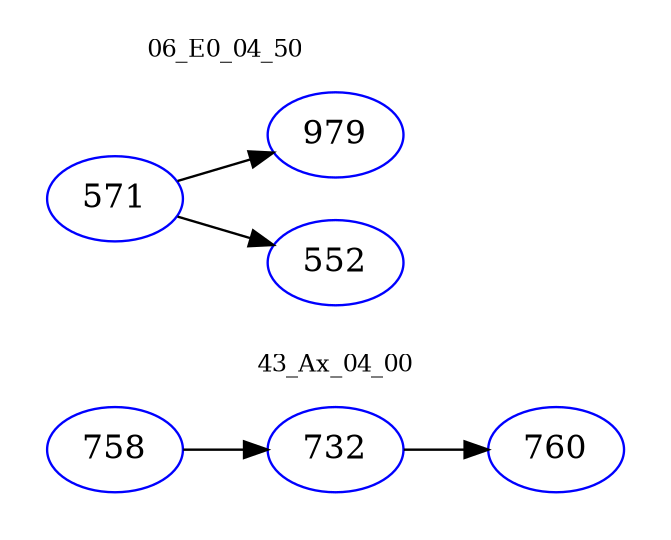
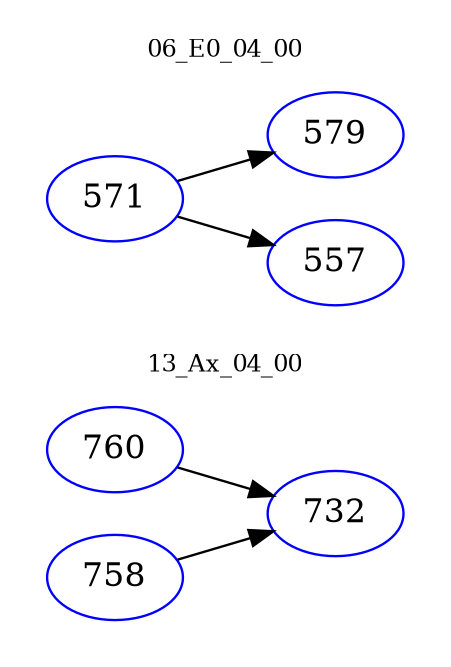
(225, 51) -> (225, 51)
(336, 135) -> (336, 135)
(336, 263) -> (336, 263)
(336, 366) -> (225, 366)
(434, 450) -> (214, 478)
